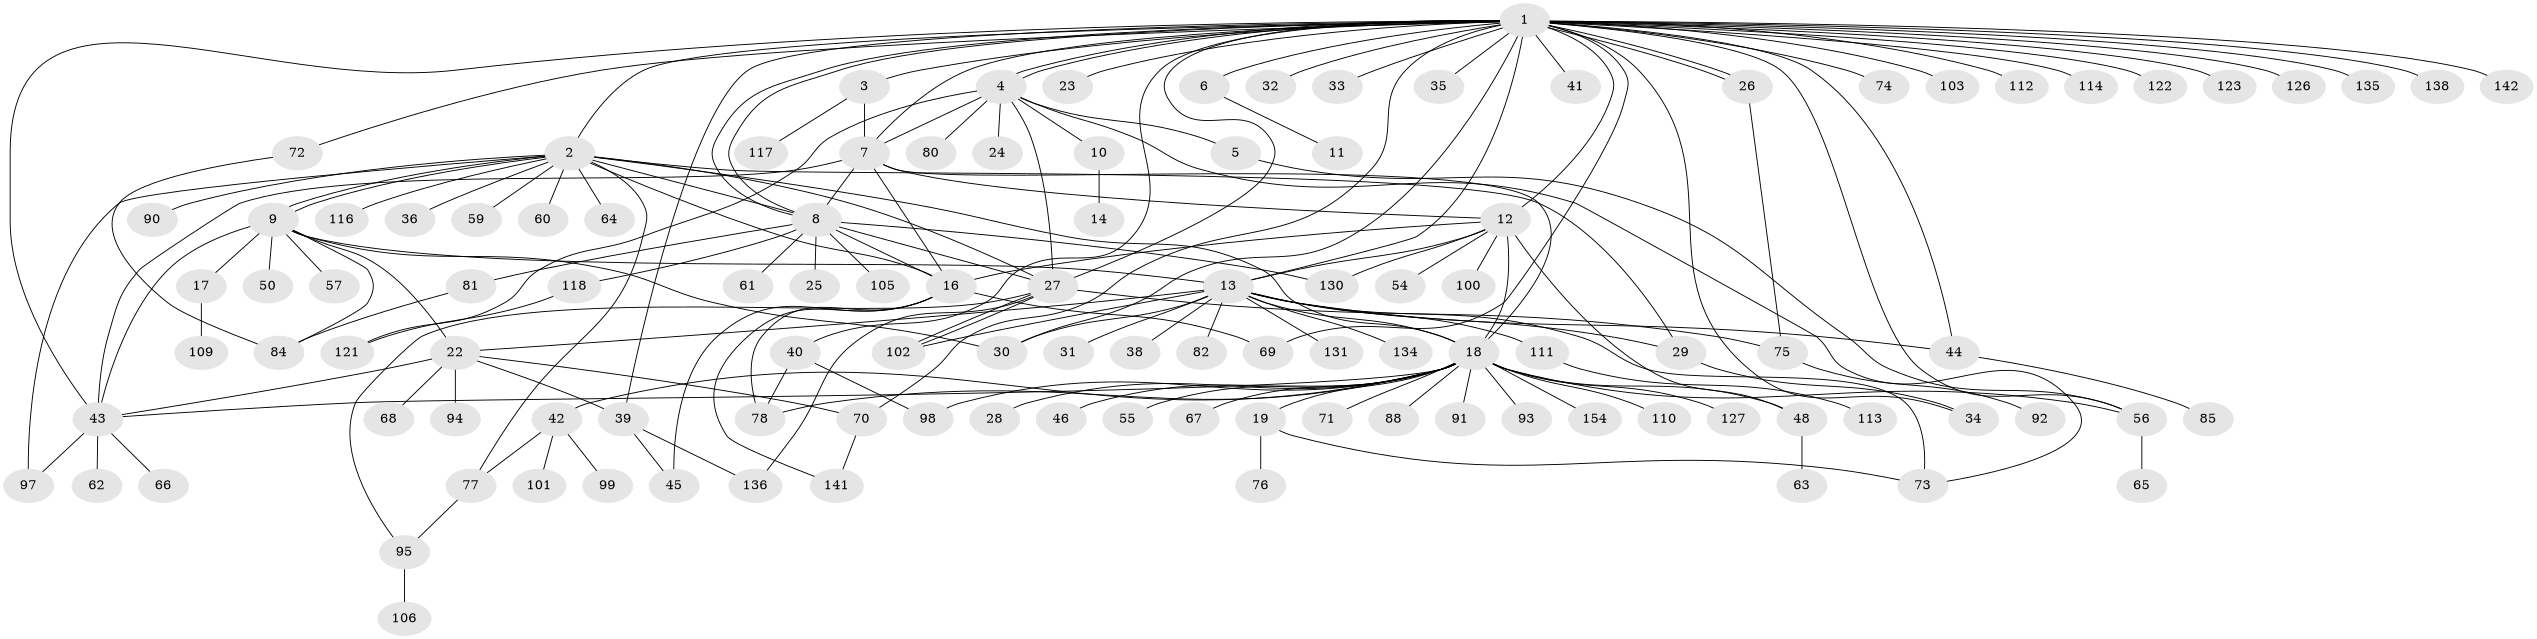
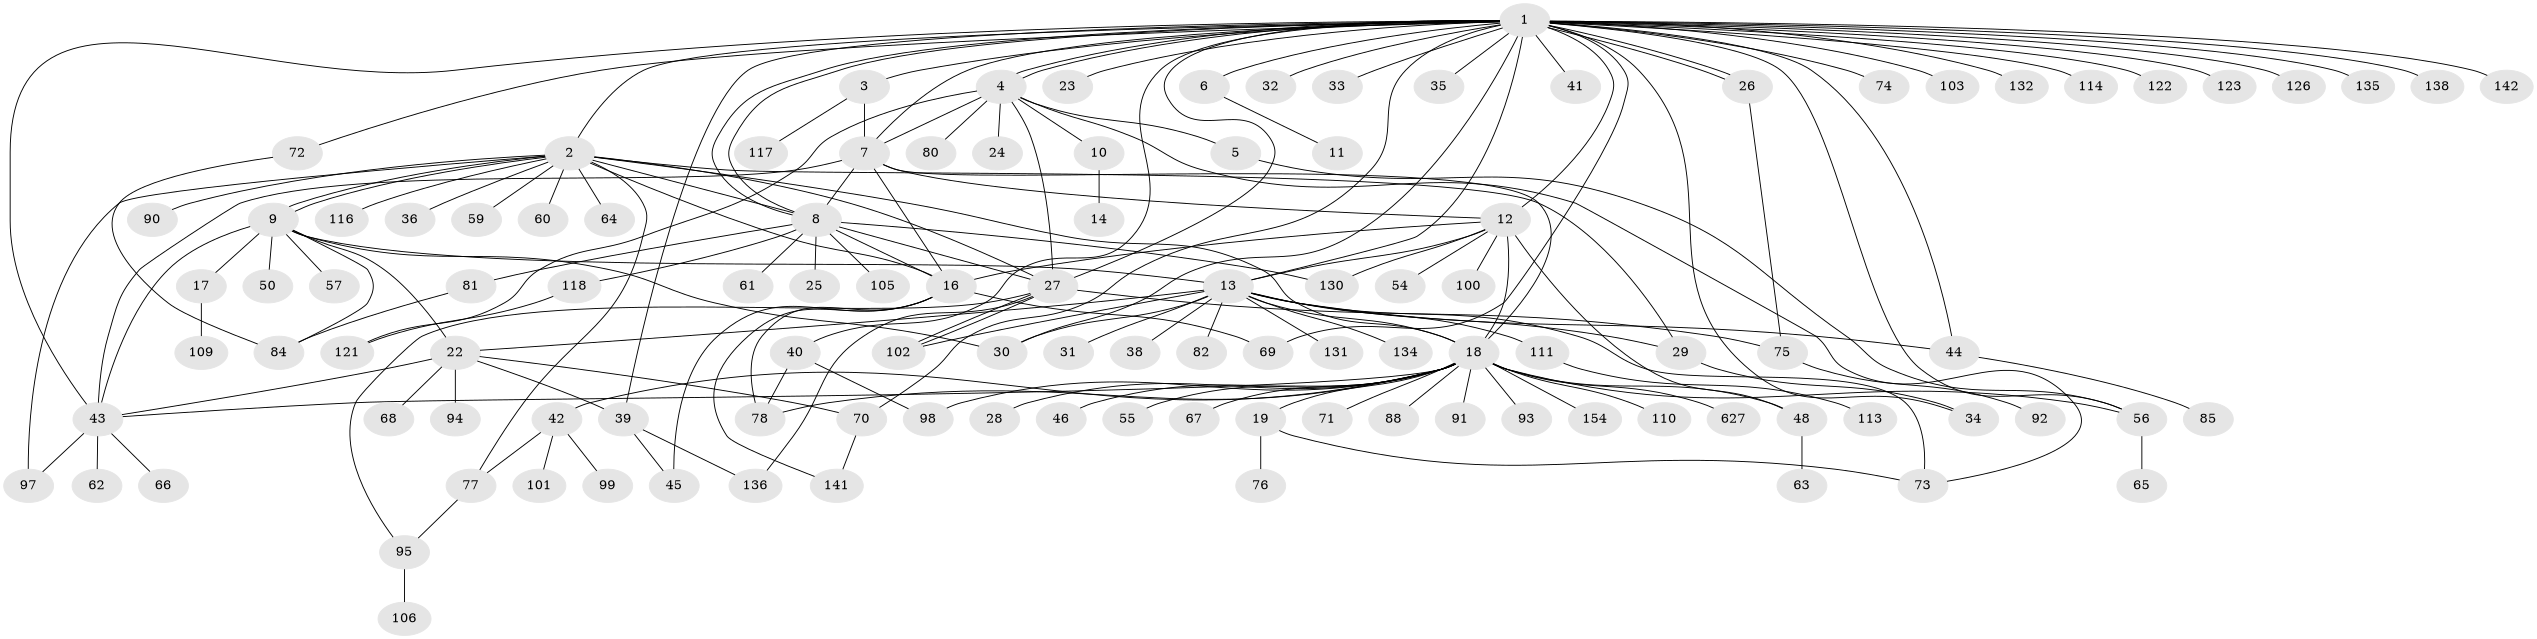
(2022, 87) -> (2022, 87)
(1734, 419) -> (1734, 419)
